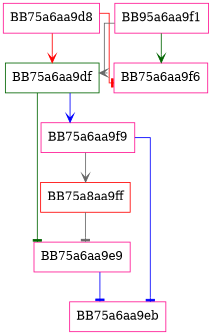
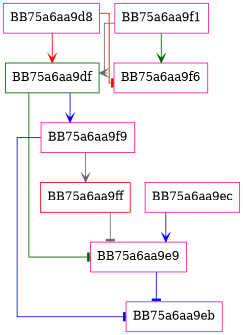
(162, 18) -> (162, 18)
(85, 197) -> (85, 197)
none -> (192, 197)
